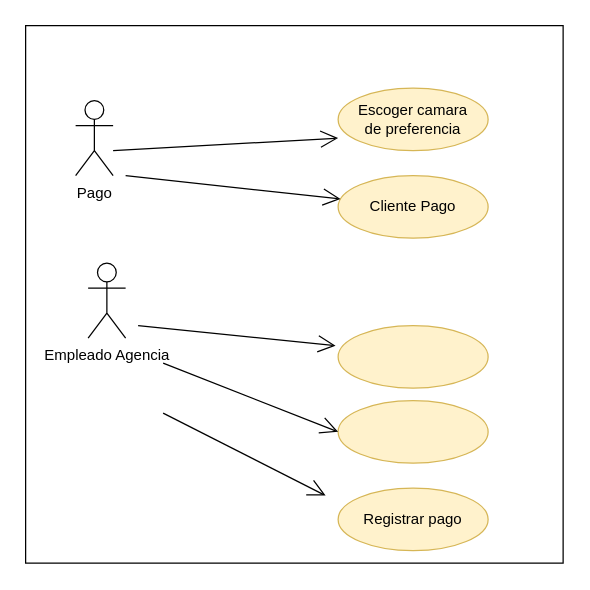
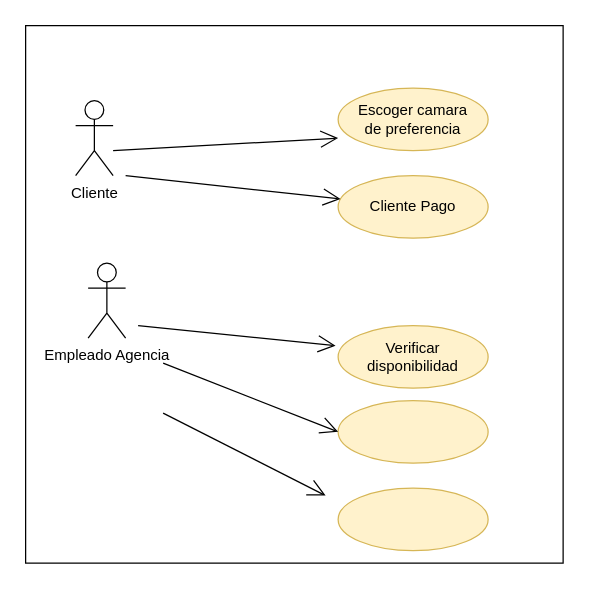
(95, 193) -> (95, 193)
none -> (413, 357)
(413, 519) -> none
